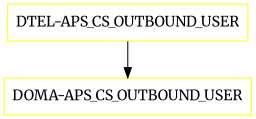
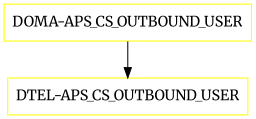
(128, 54) -> (128, 54)
